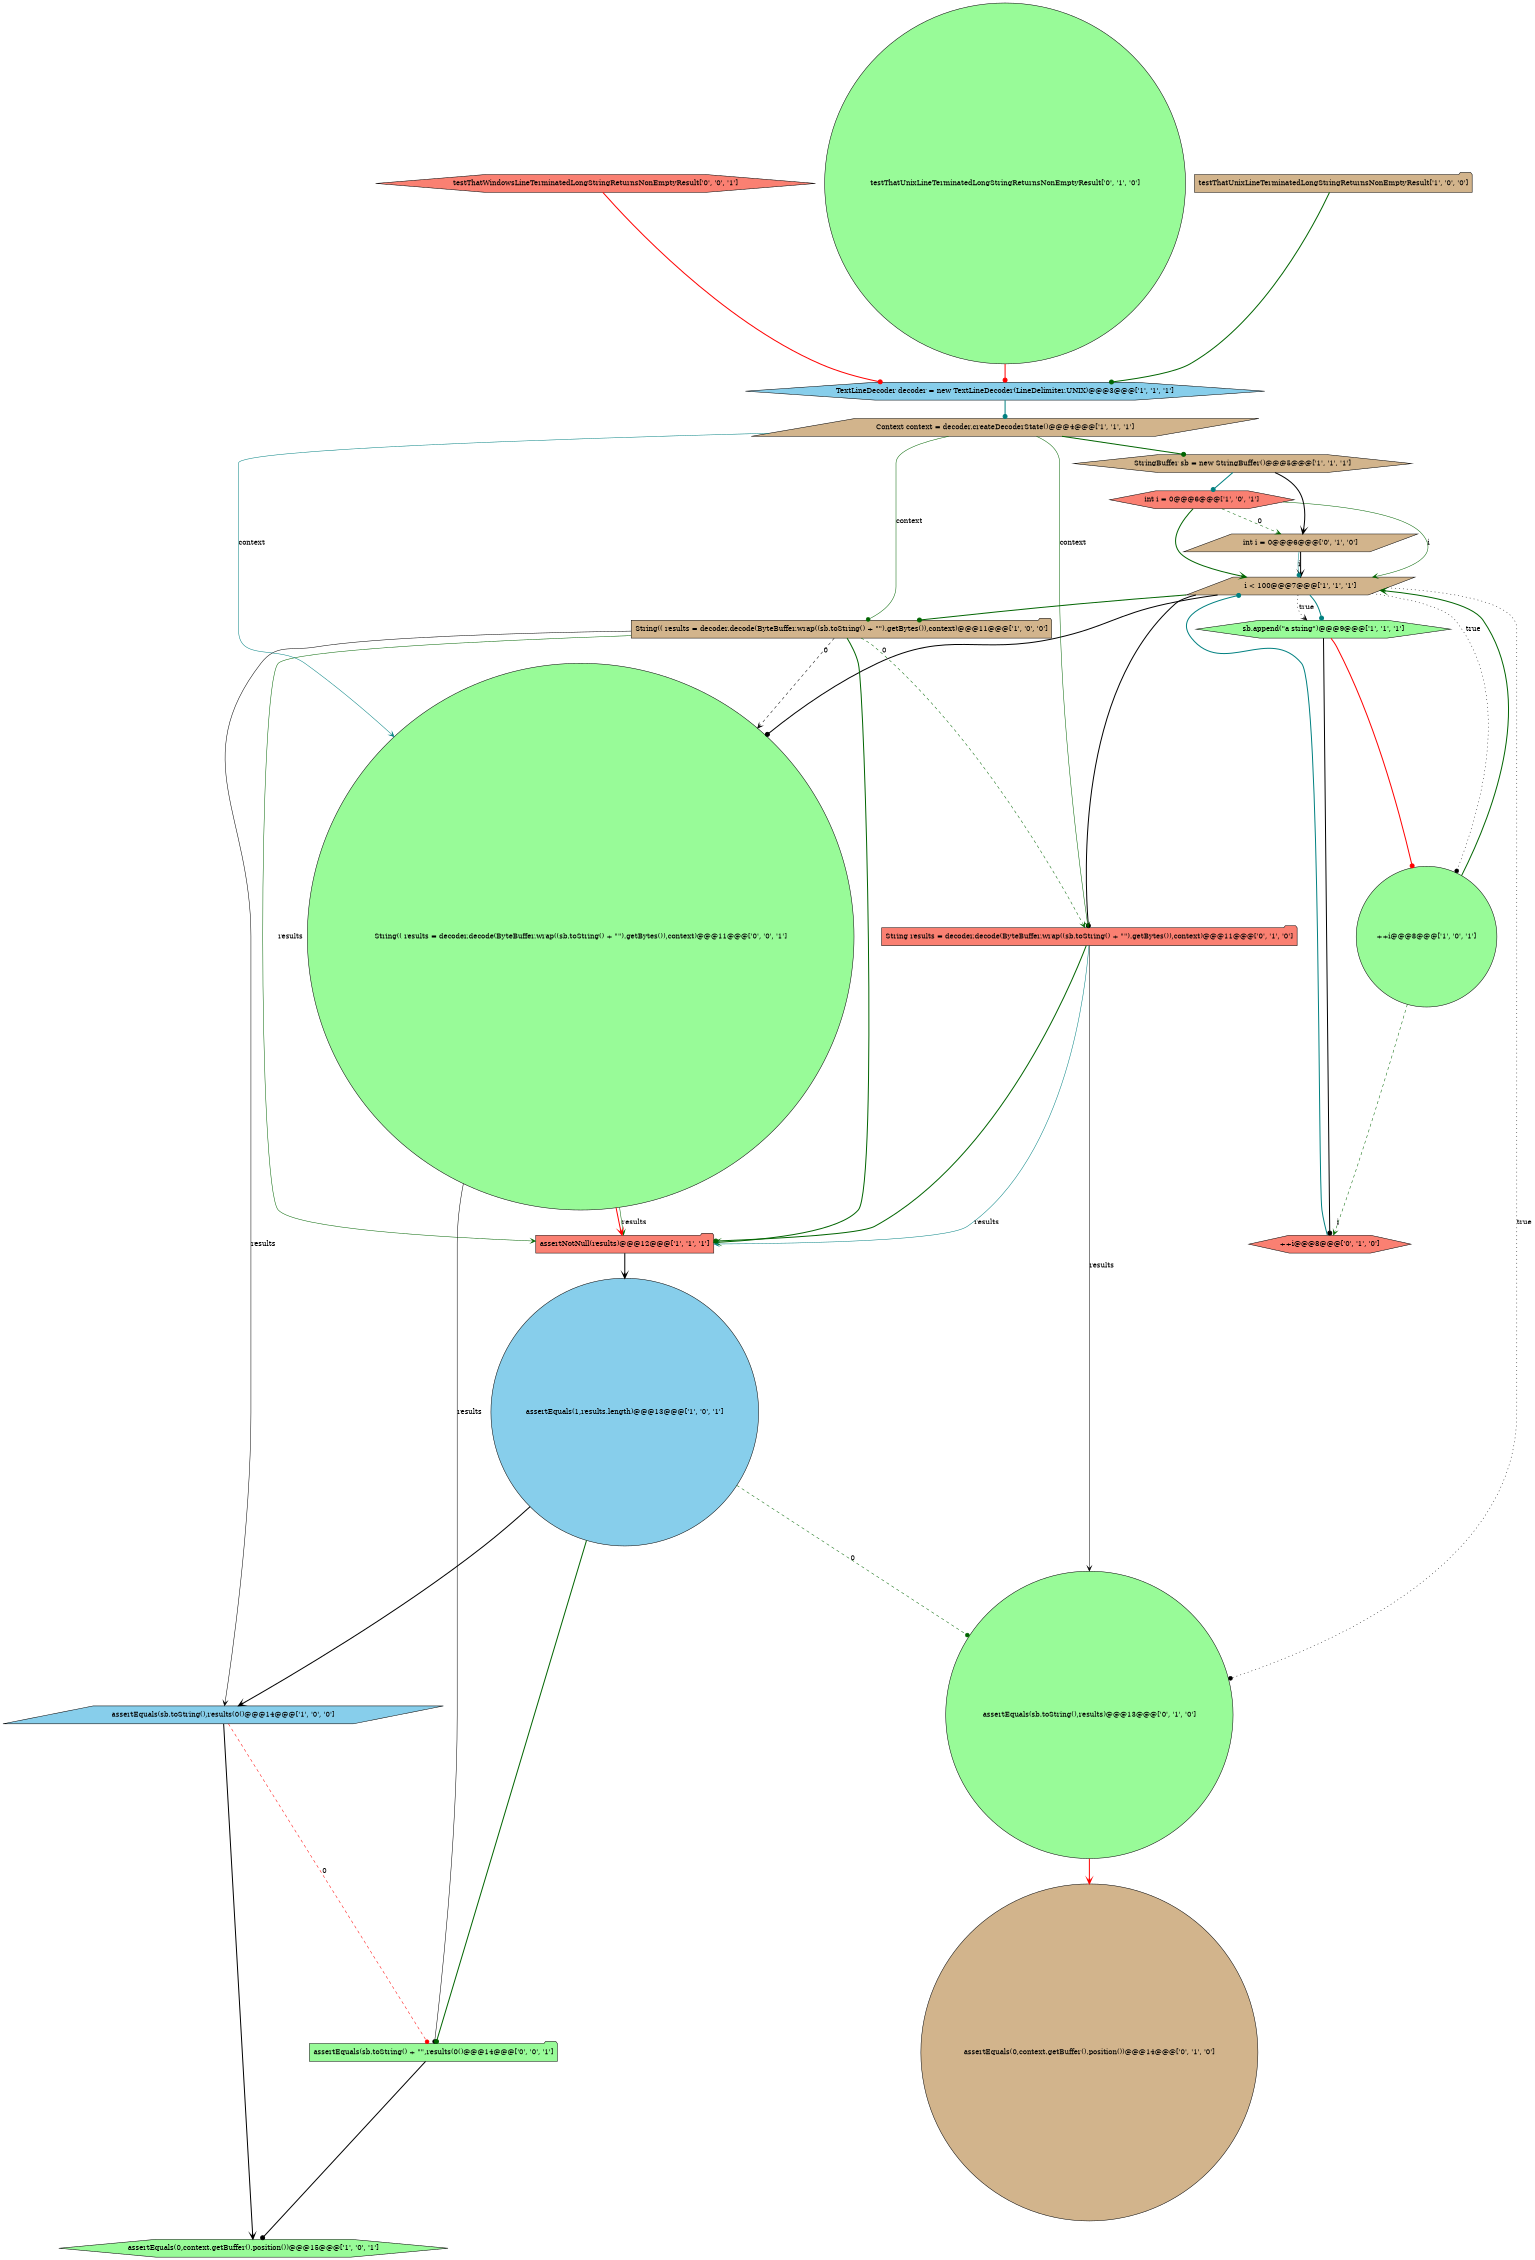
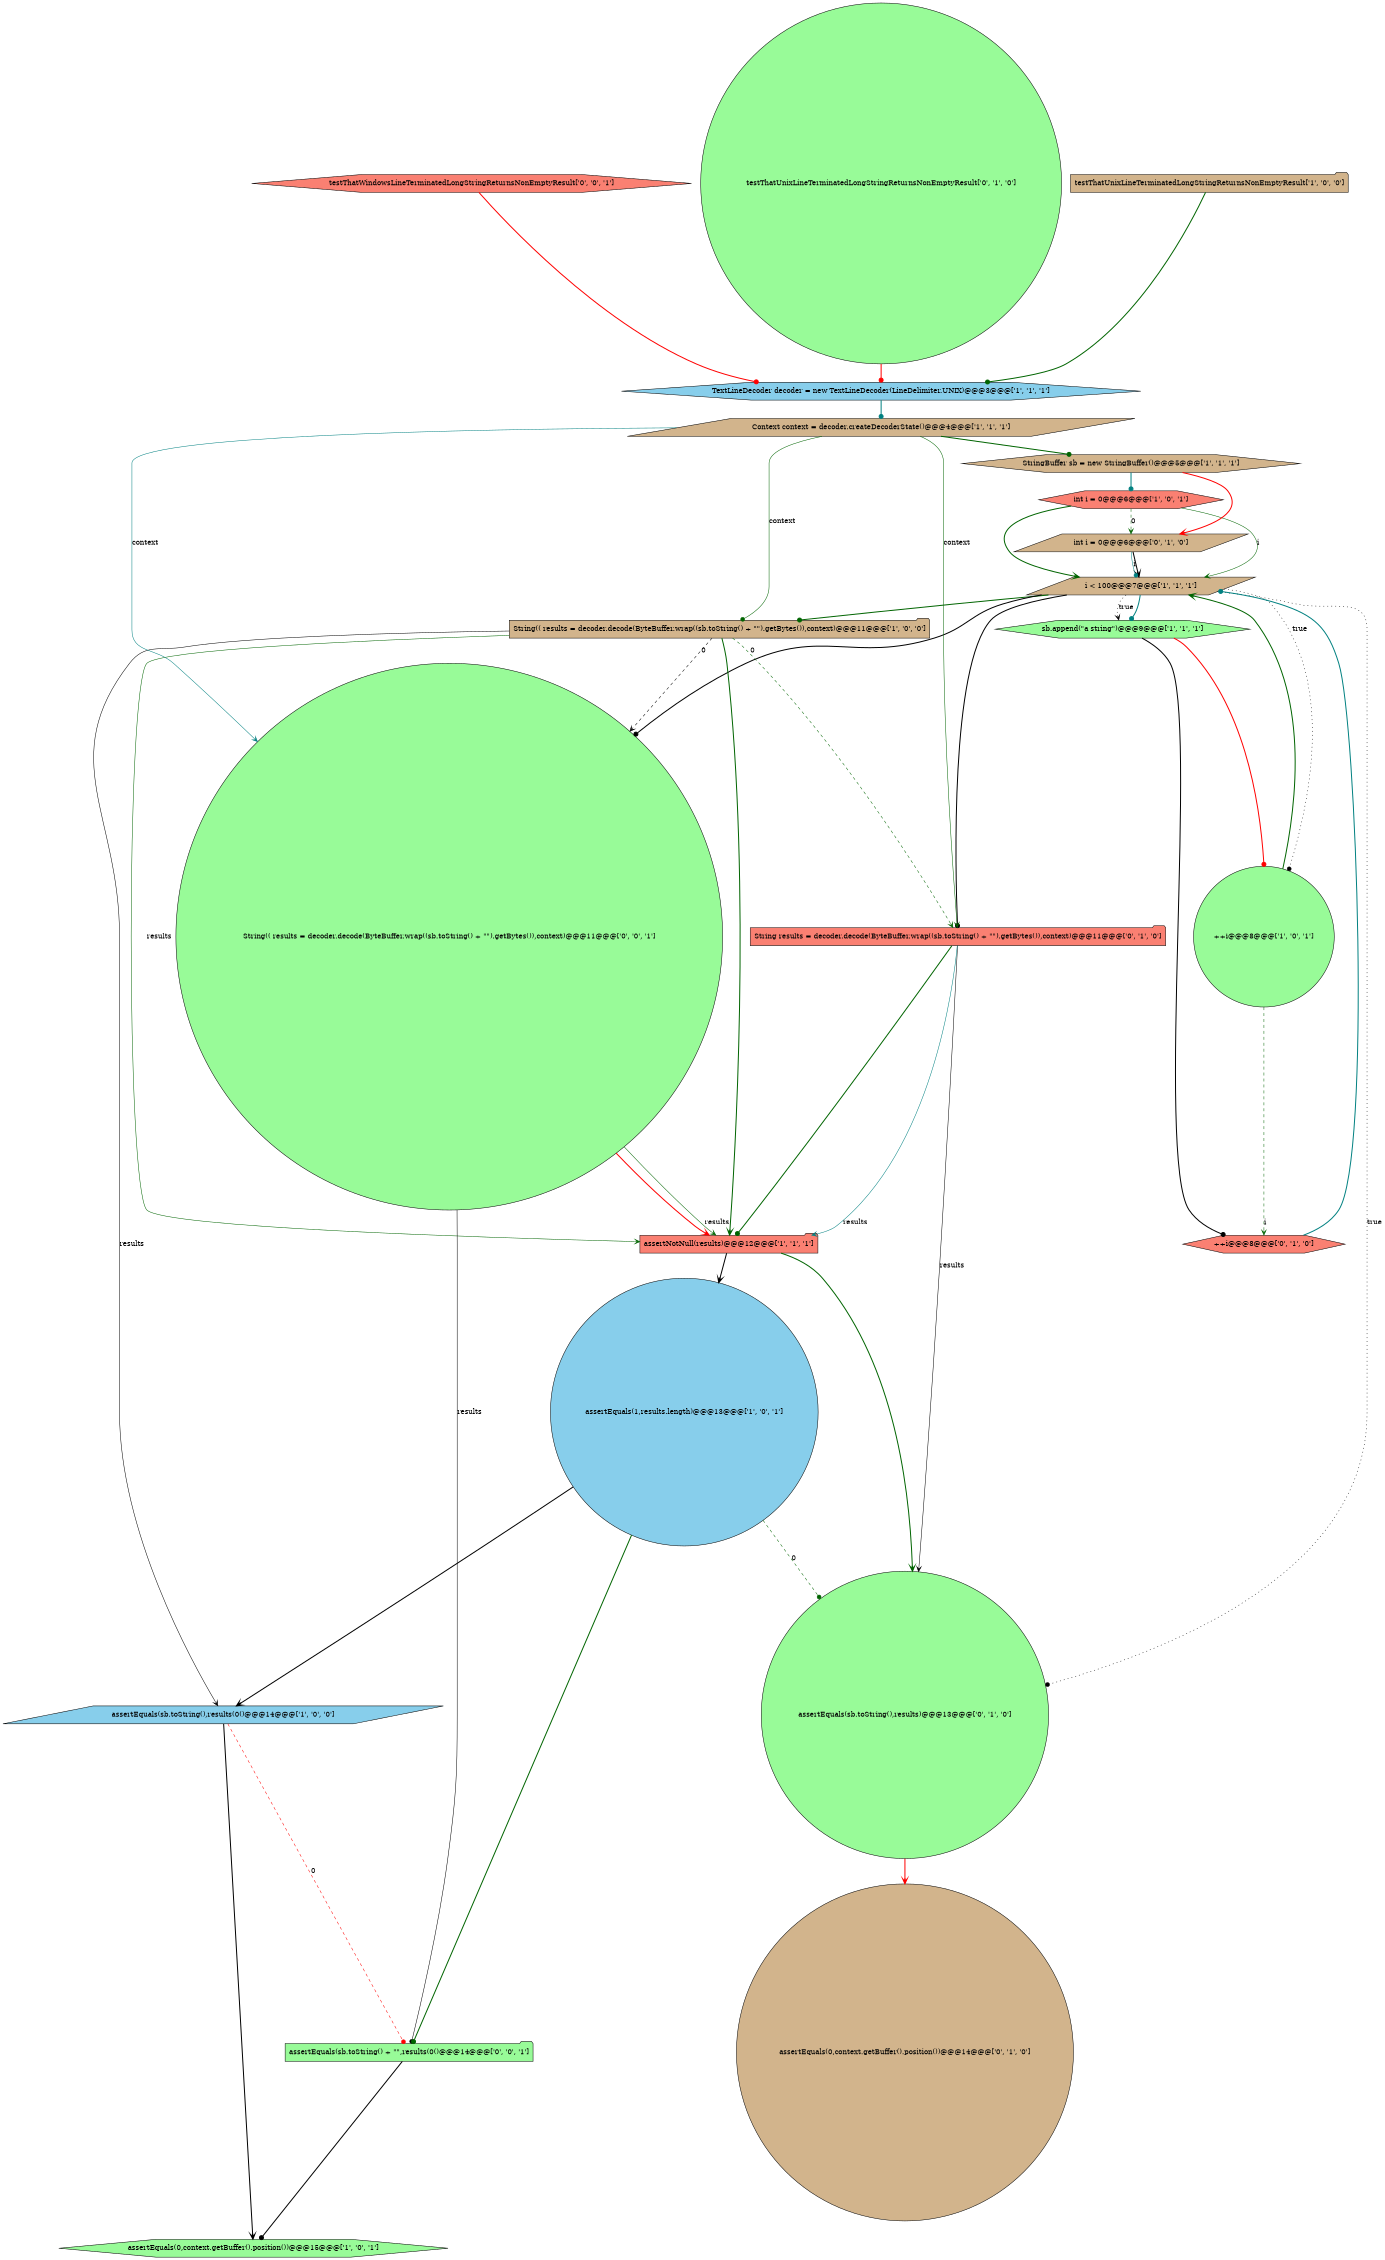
(1301, 495) -> (1232, 501)
none -> (883, 1391)
